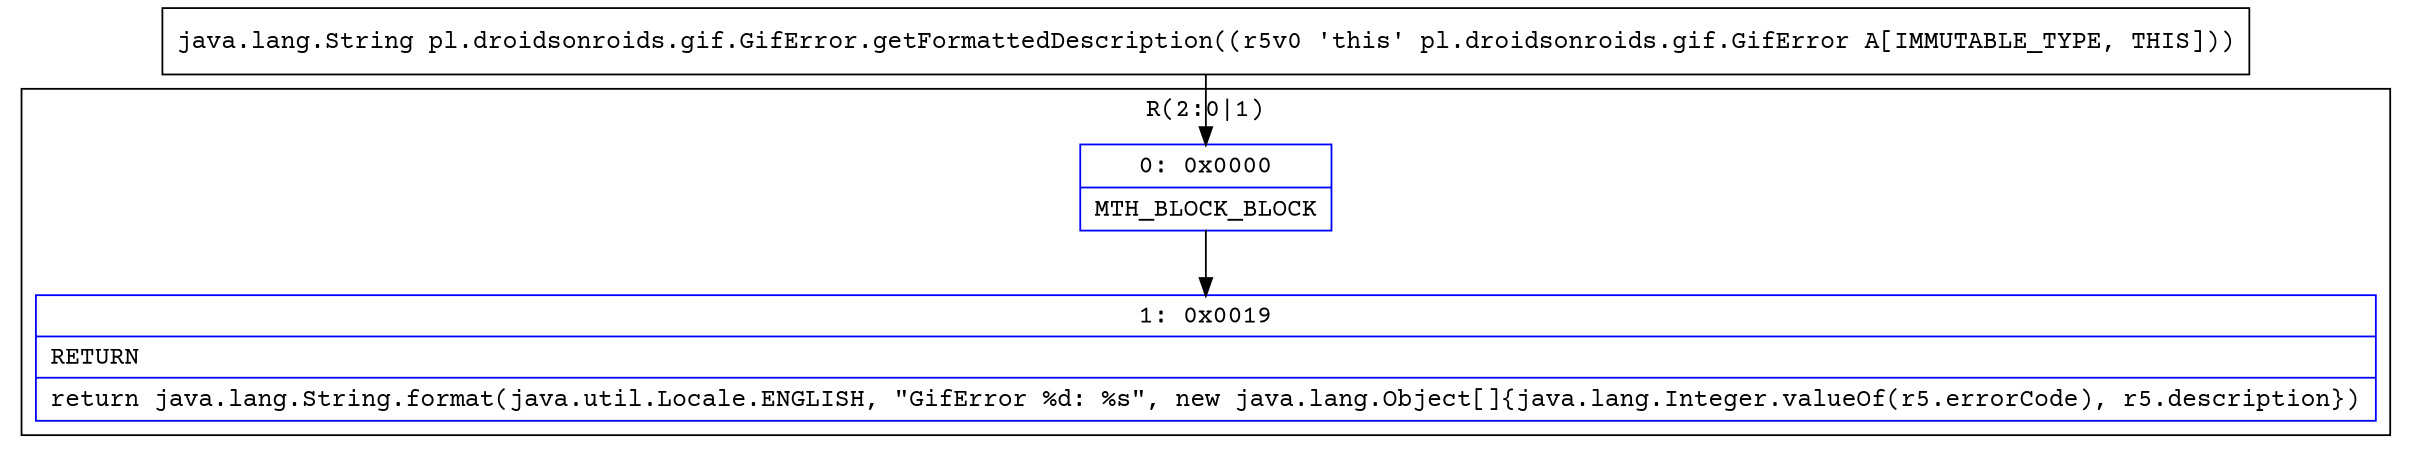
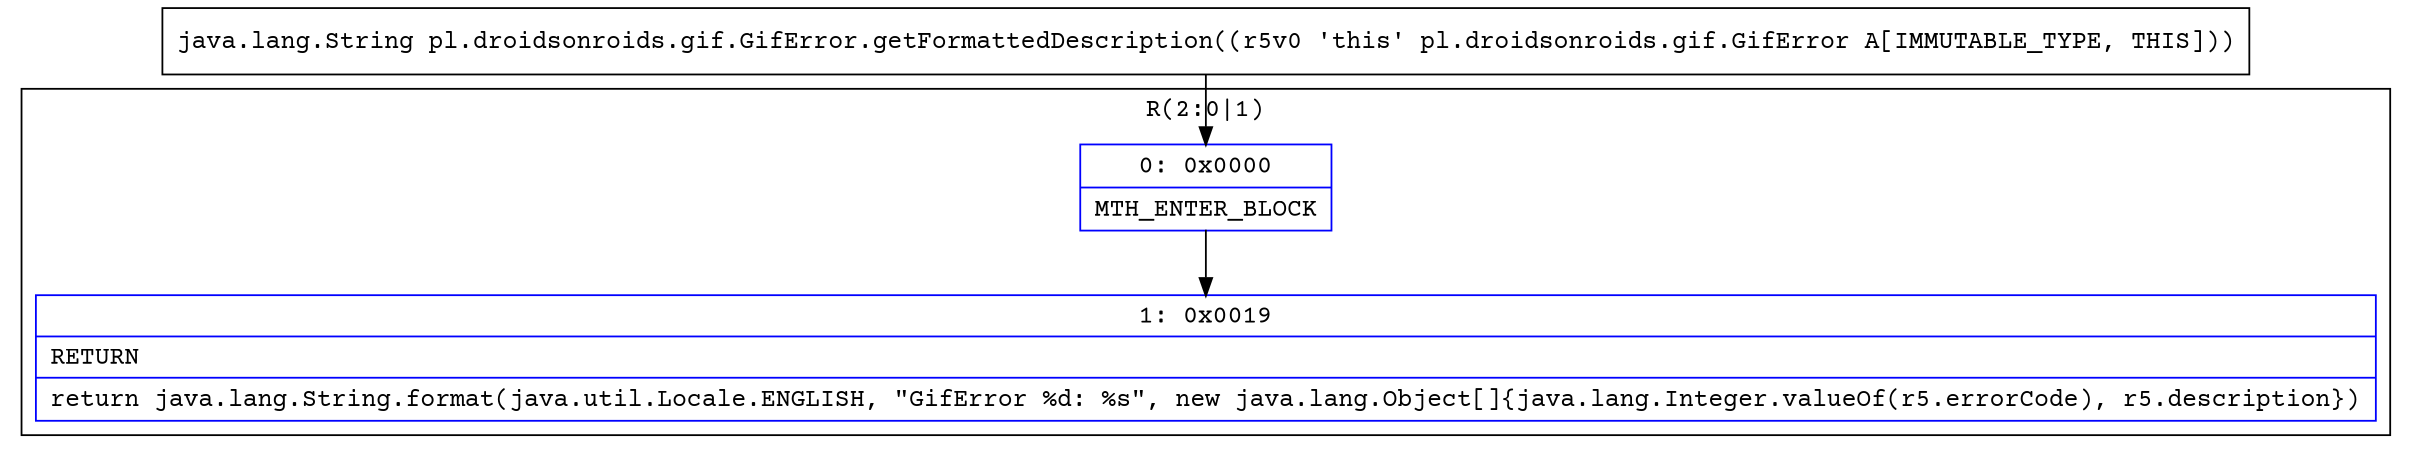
(1206, 208) -> (1206, 208)
